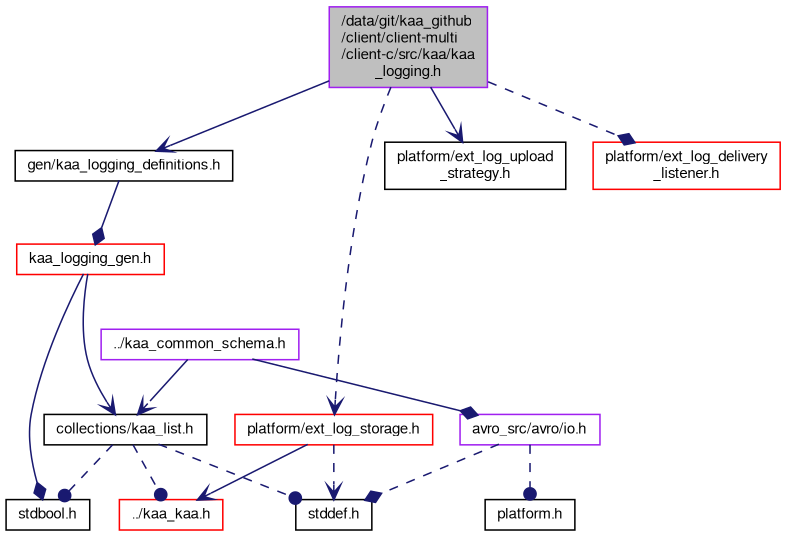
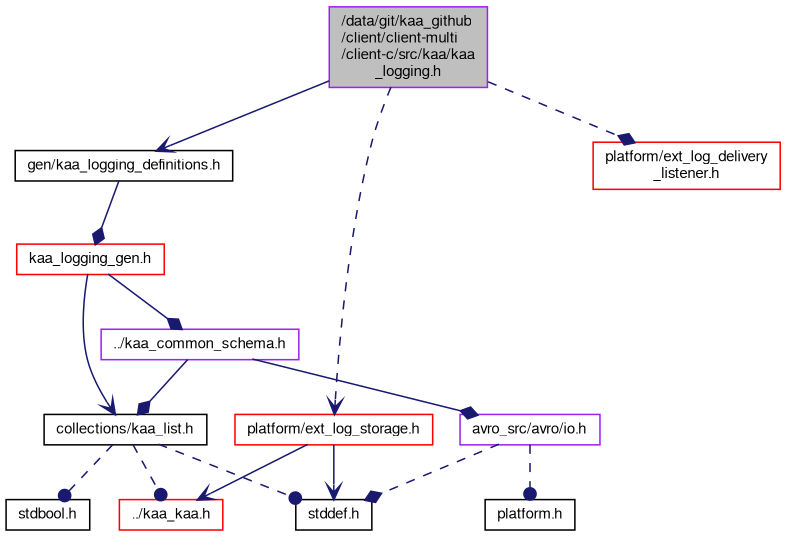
(475, 166) -> none
(41, 375) -> (138, 296)
(169, 380) -> (169, 380)
(334, 465) -> (334, 465)
